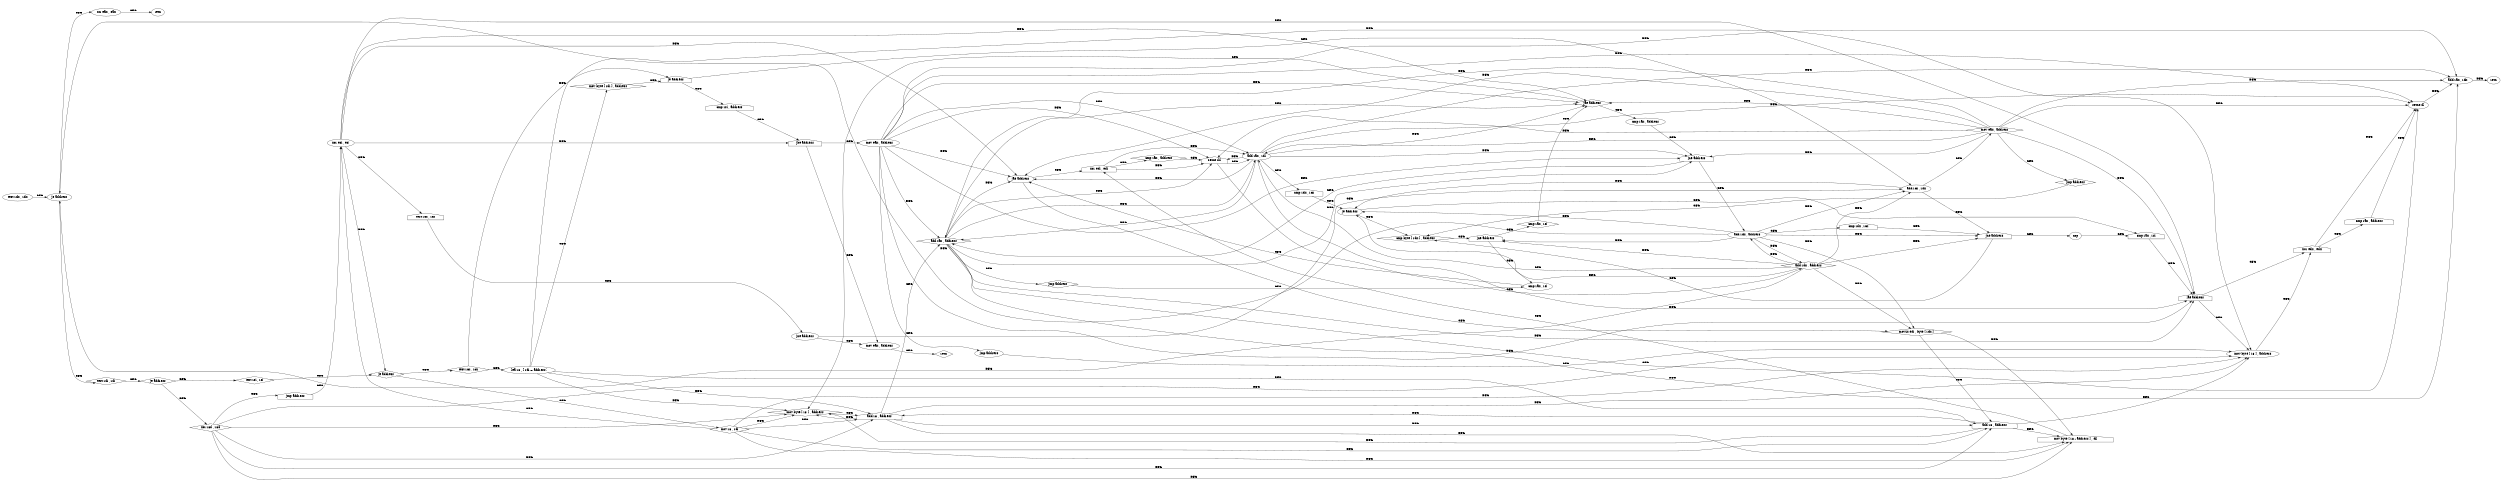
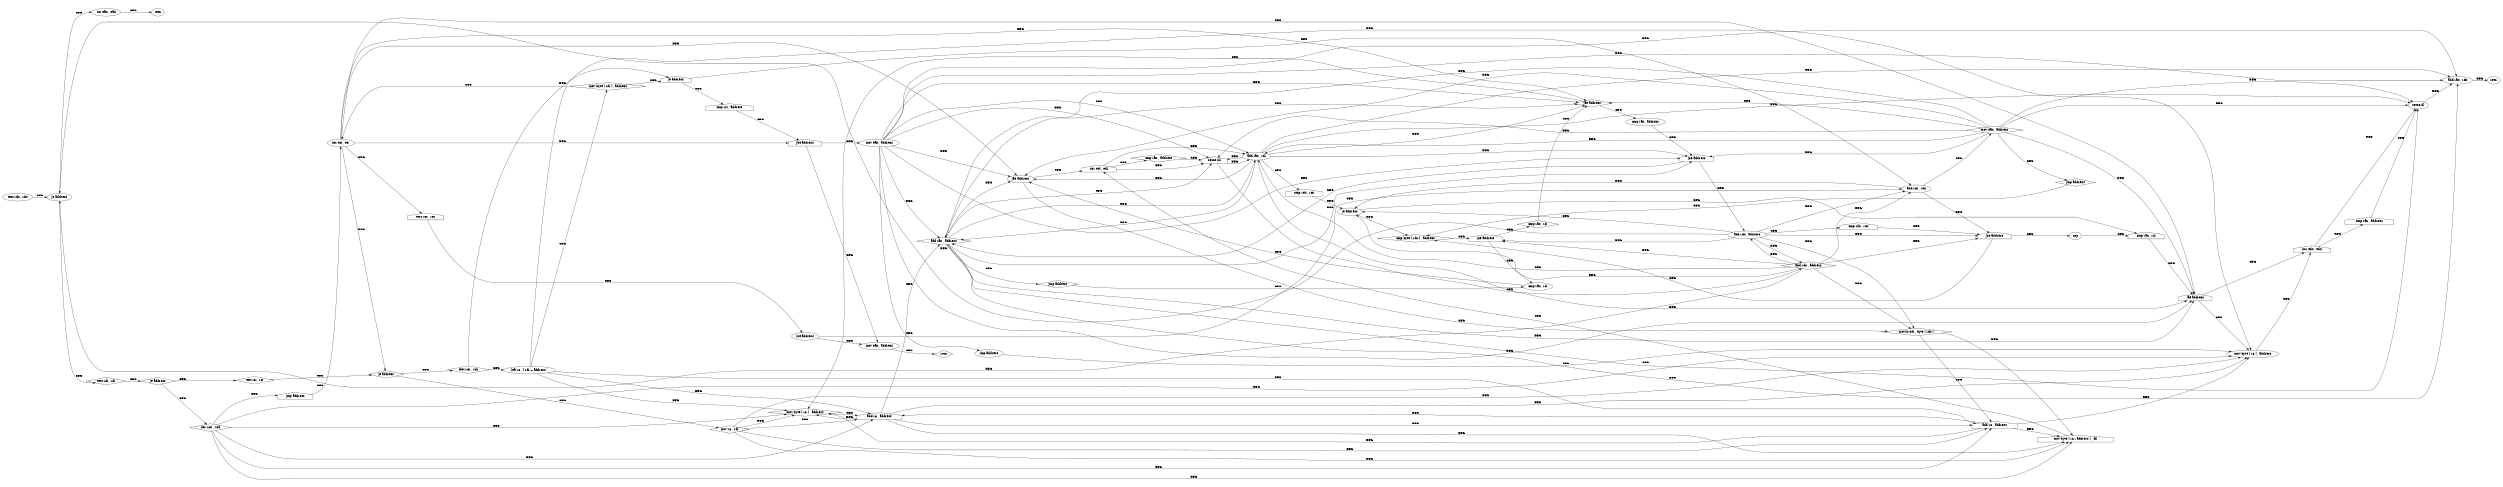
(1235, 162) -> (1235, 162)
(1099, 191) -> (1099, 191)
(424, 398) -> (442, 86)
